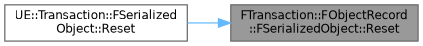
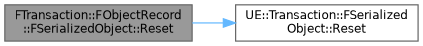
(203, 23) -> (208, 23)
